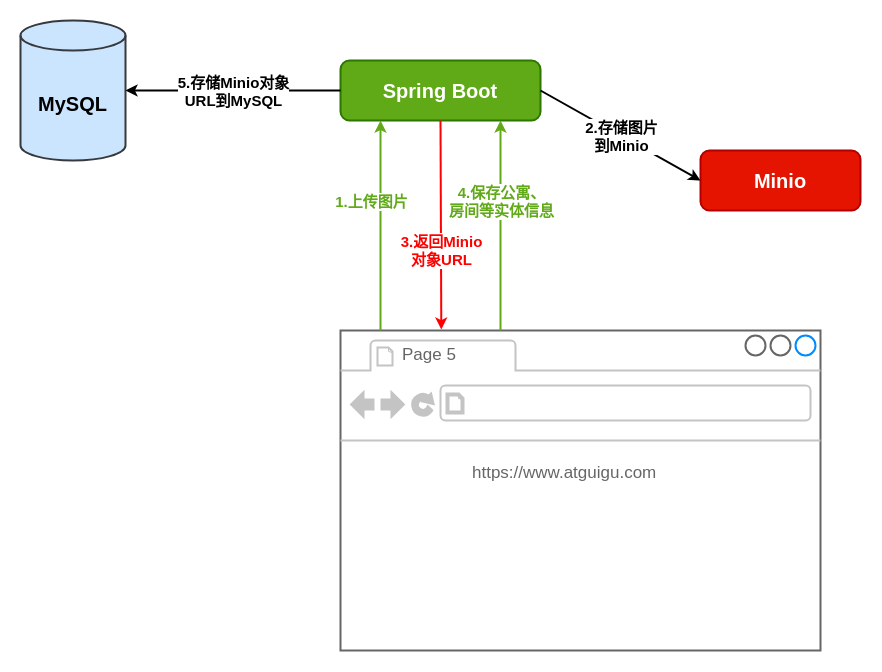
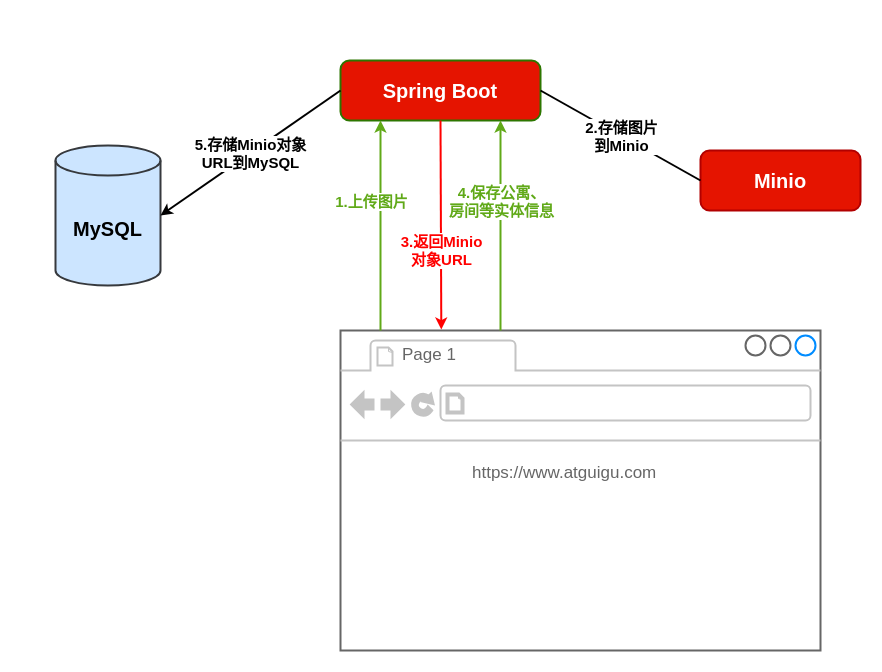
(73, 91) -> (108, 216)
(441, 91) -> (441, 91)
(692, 175) -> (694, 177)
(429, 356) -> (429, 356)
